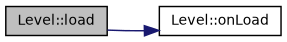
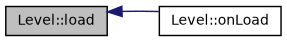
(126, 31) -> (140, 11)
